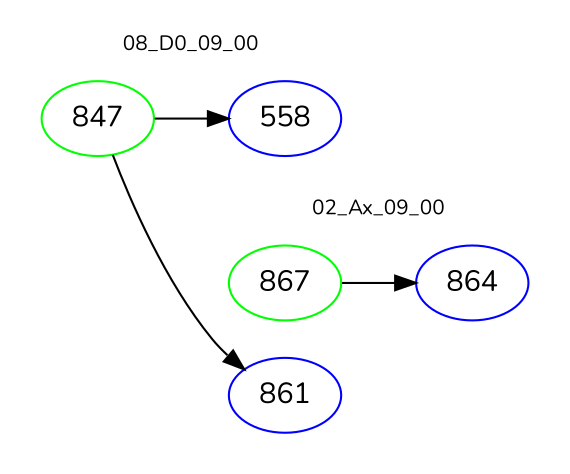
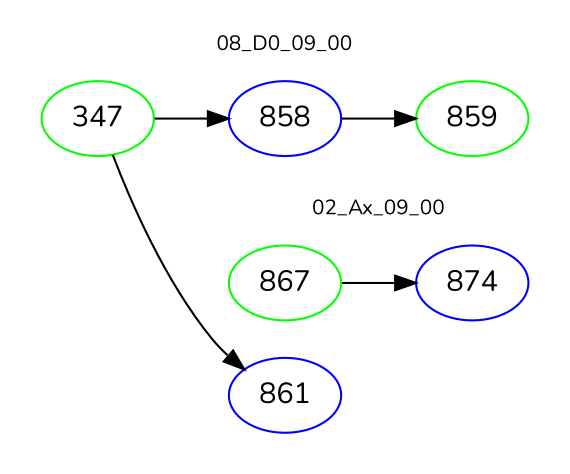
(98, 119) -> (98, 119)
(285, 119) -> (285, 119)
none -> (472, 119)
(472, 283) -> (472, 283)
